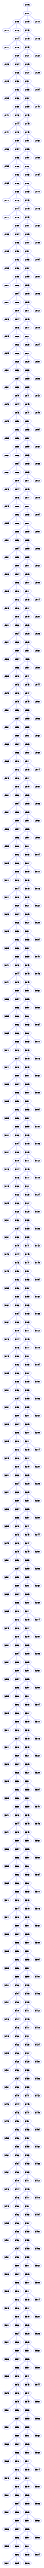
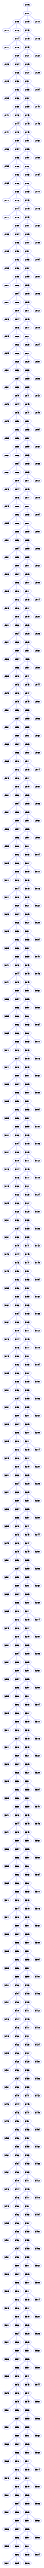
none -> (37, 124)
